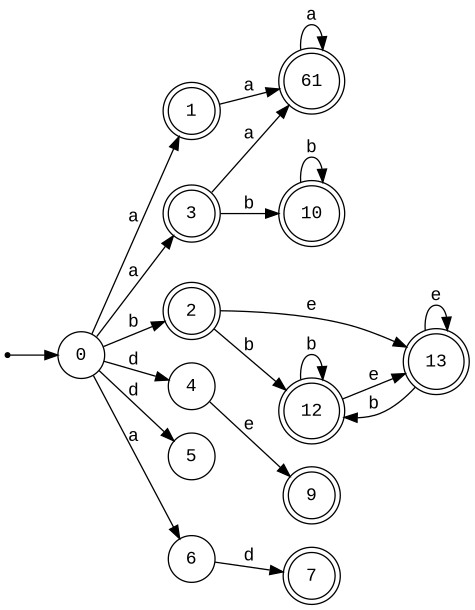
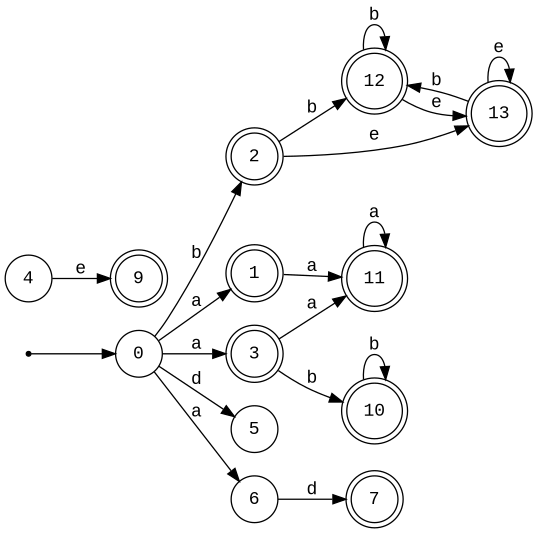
(312, 81) -> (375, 278)
(130, 369) -> none
